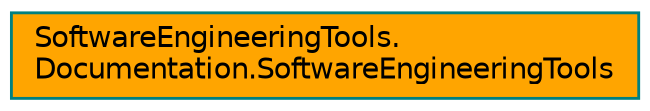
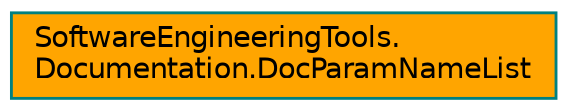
(325, 56) -> (284, 56)
